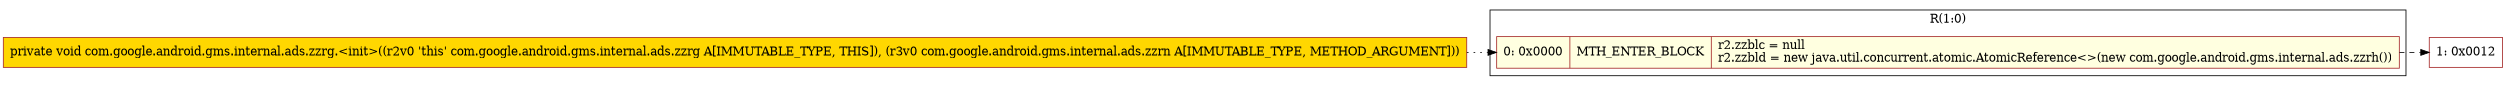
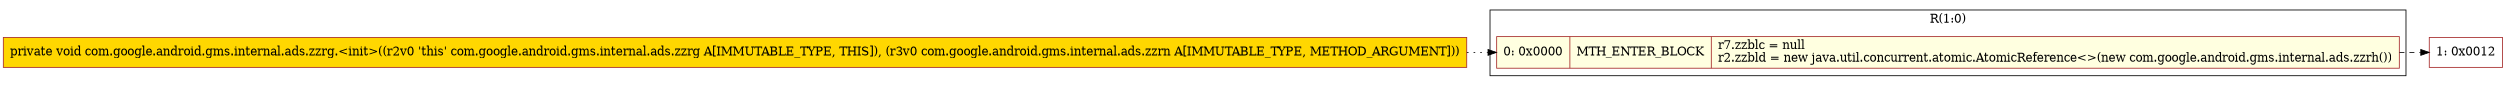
(1762, 46) -> (1762, 46)
